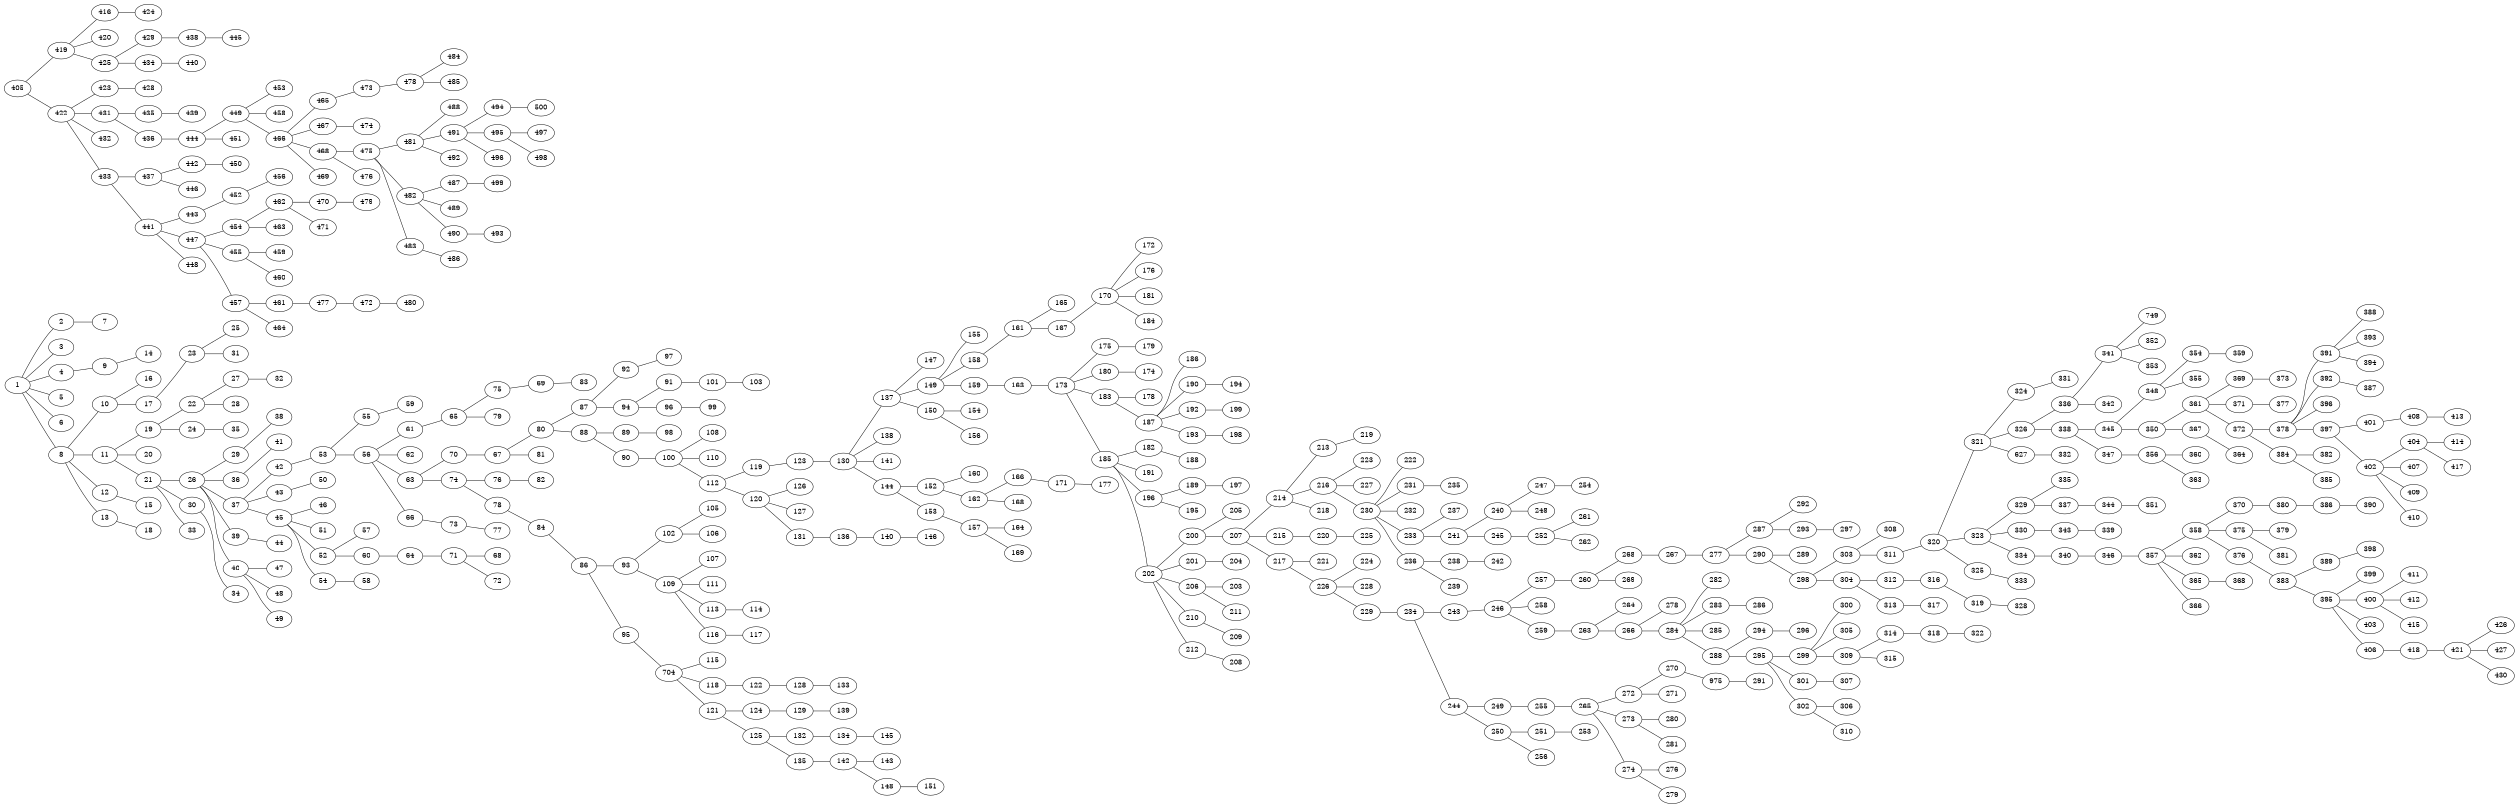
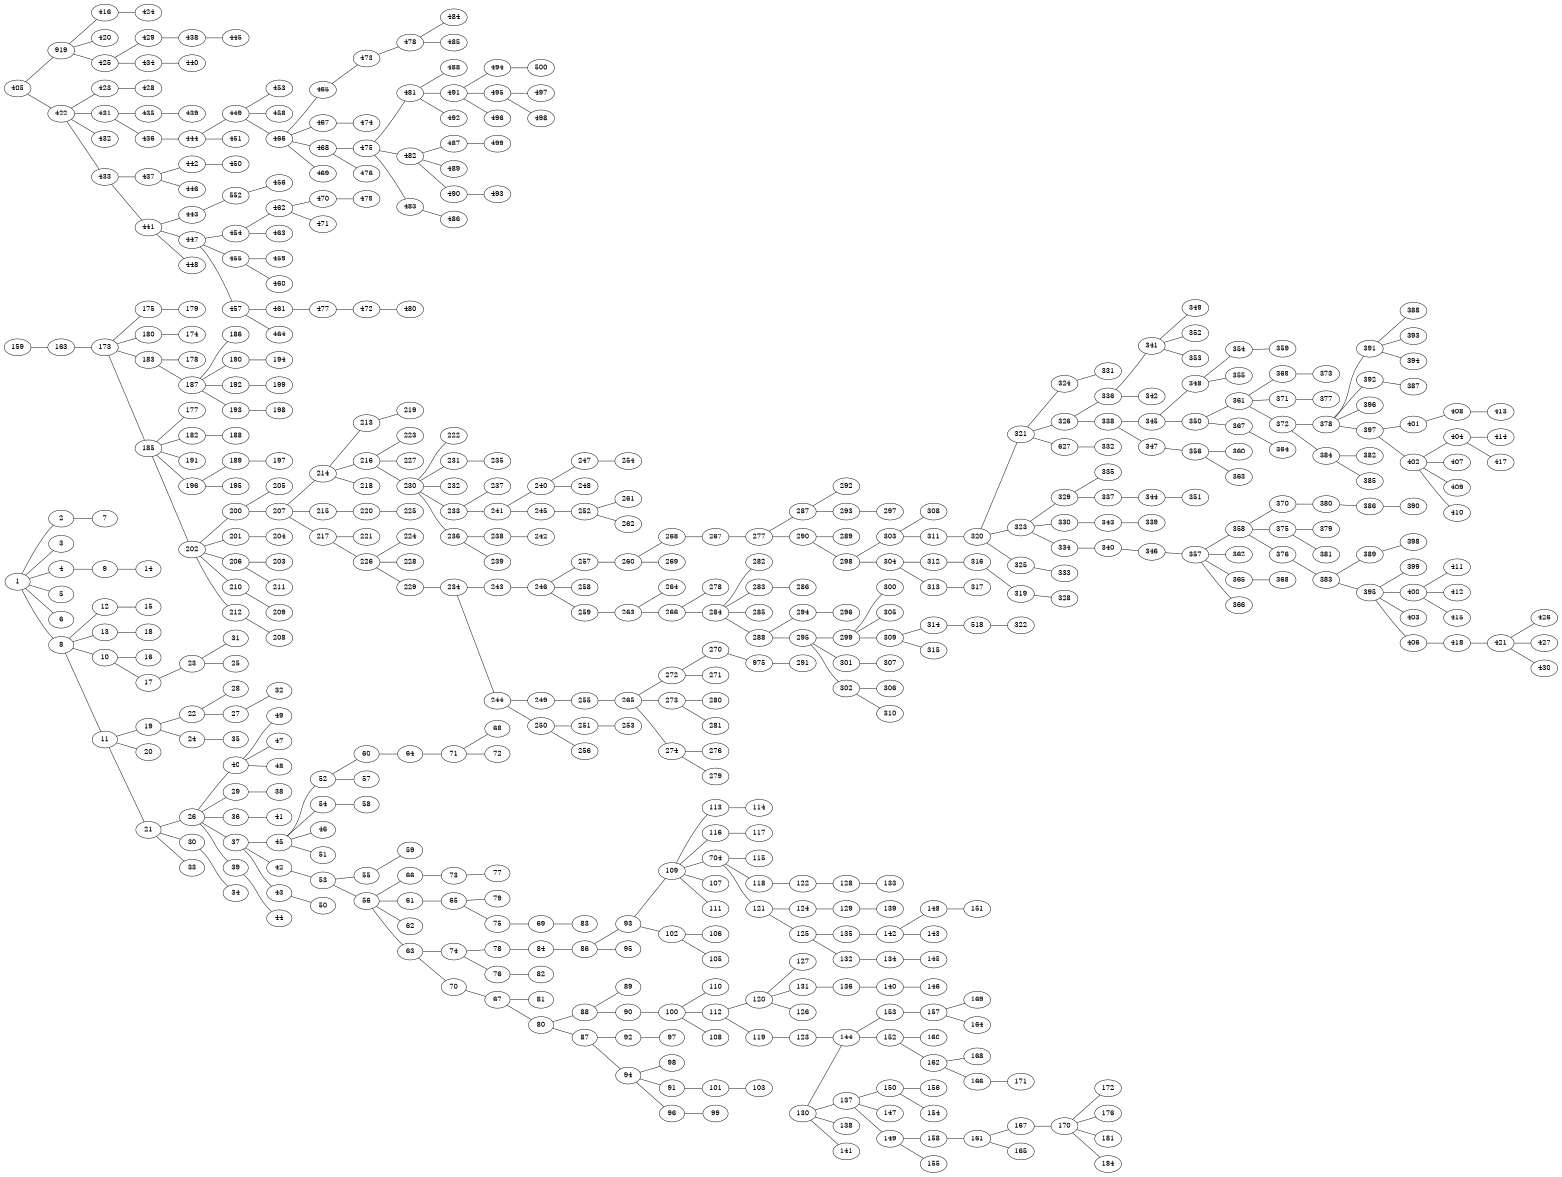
(61, 51) -> (61, 51)
(236, 196) -> (236, 196)
(2152, 316) -> (1195, 308)
(952, 386) -> none
(648, 433) -> (650, 1069)
(822, 462) -> (825, 1038)
(1083, 484) -> (170, 429)
(1934, 634) -> (977, 625)
(647, 654) -> (694, 865)
